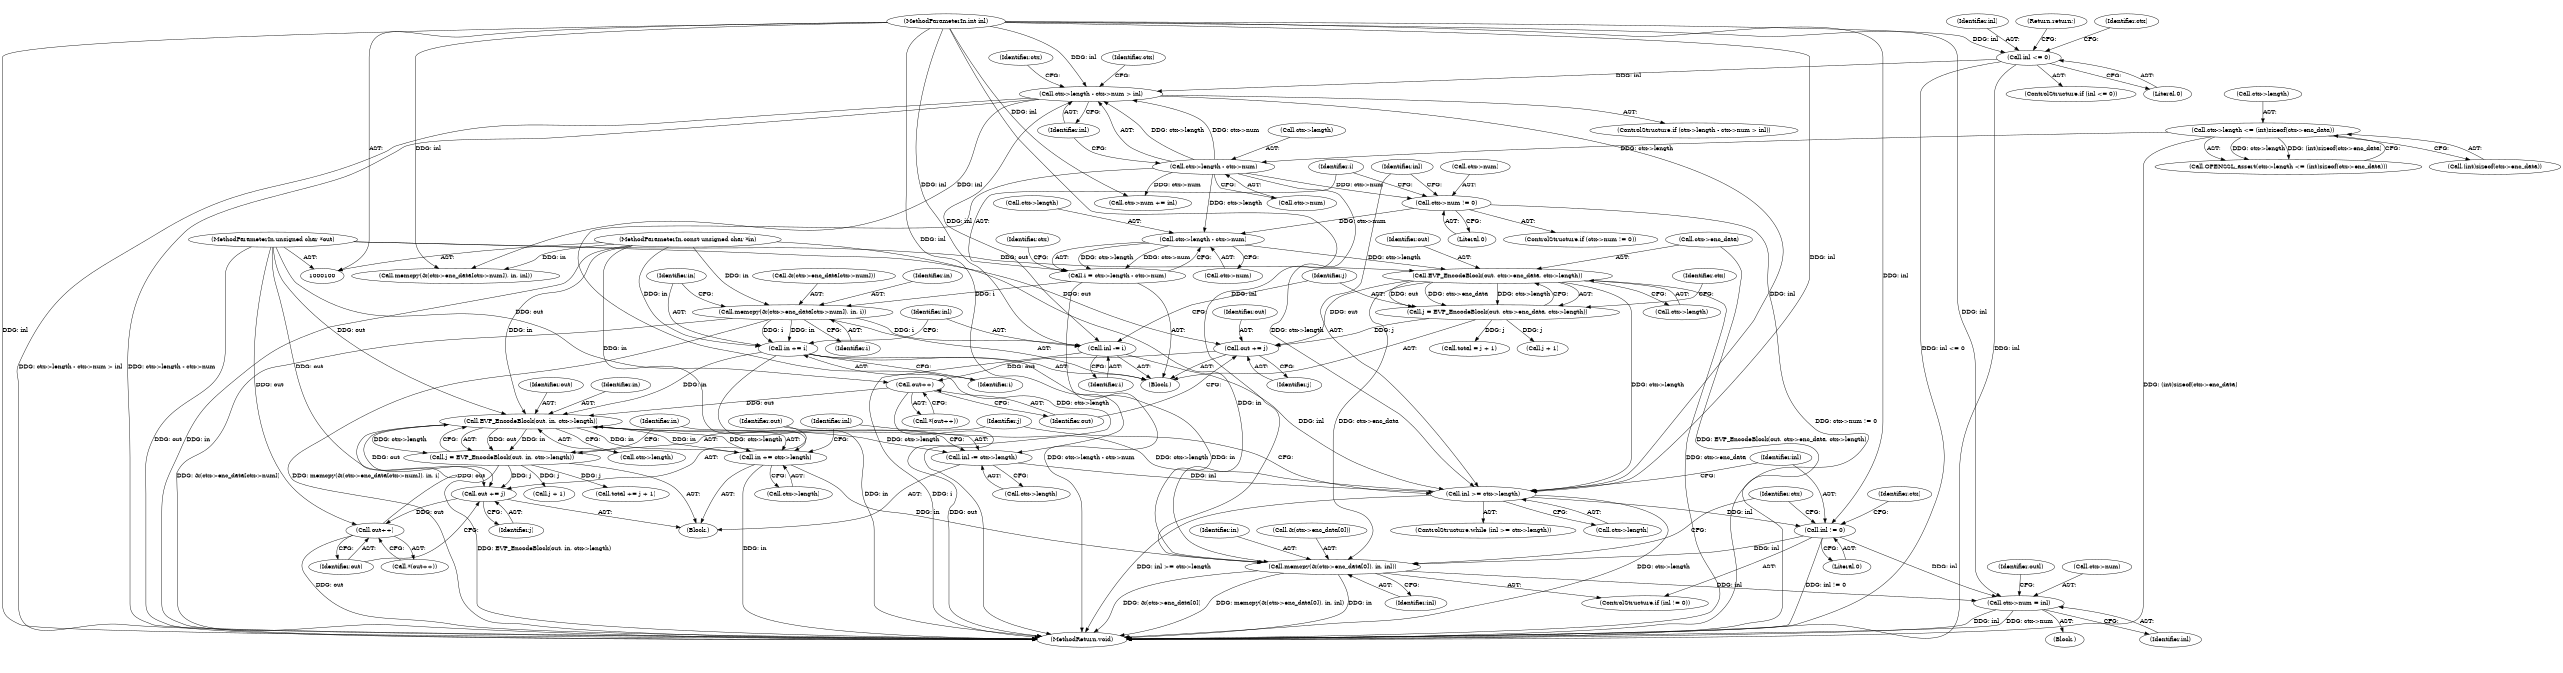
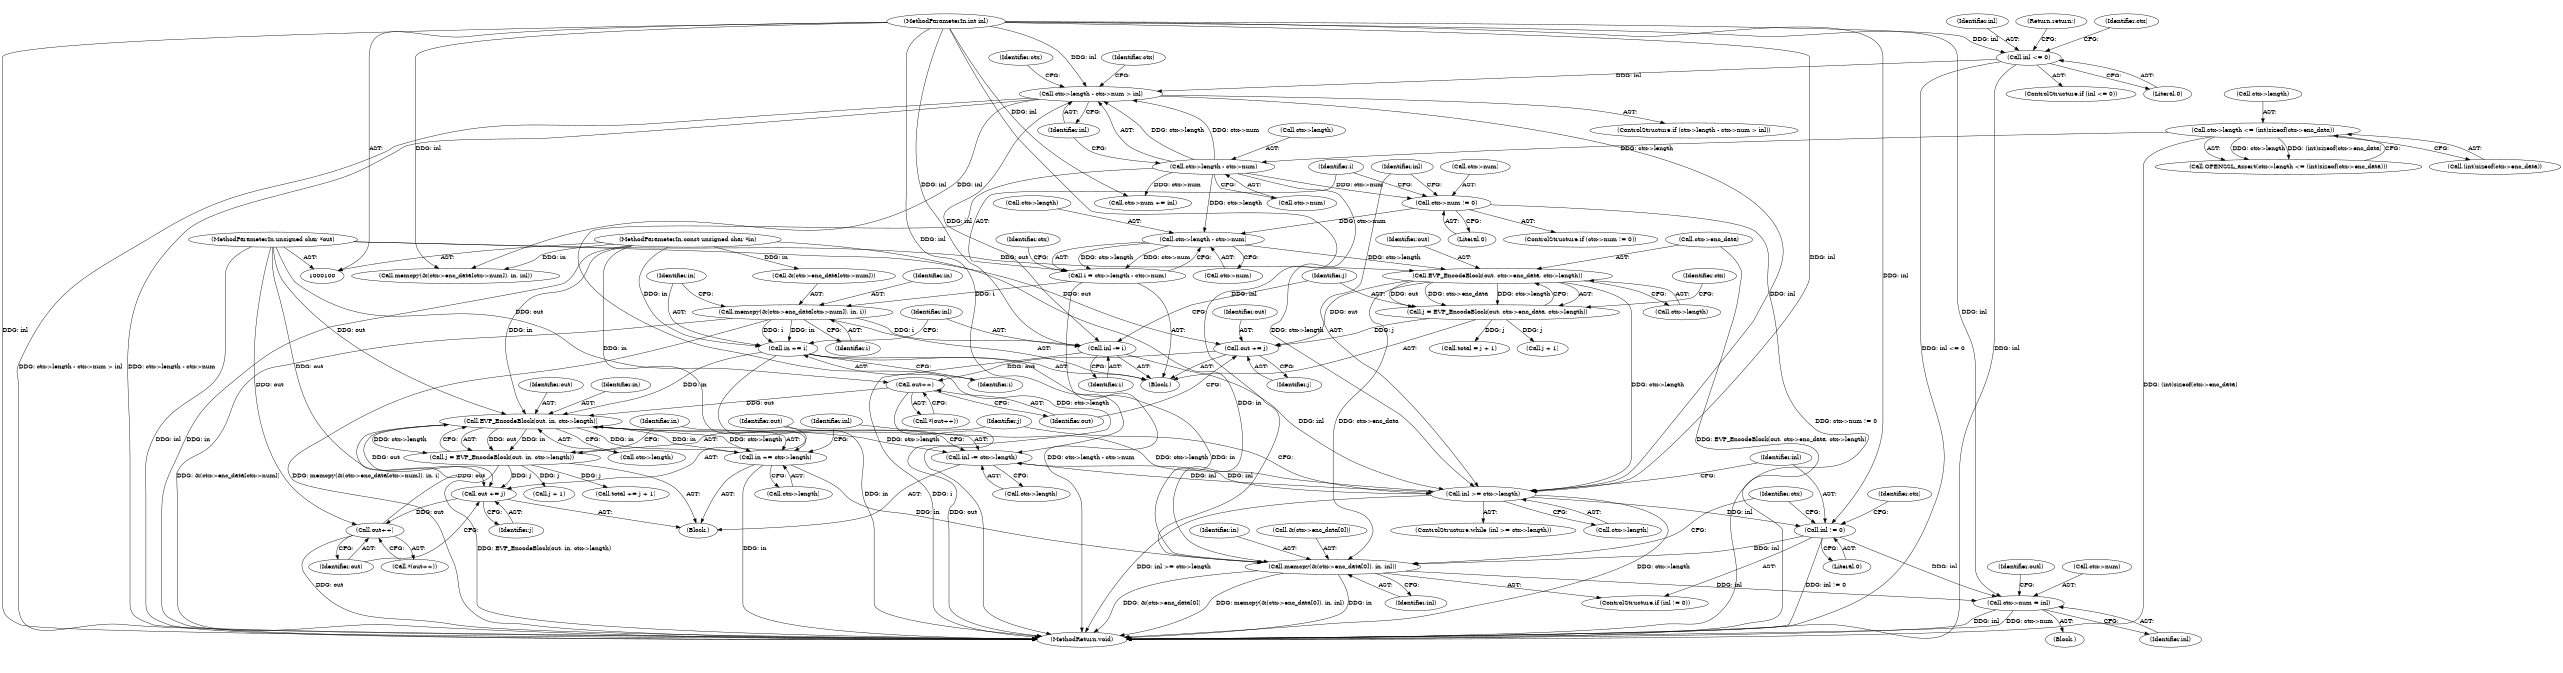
(724, 282) -> (754, 257)
(168, 440) -> (168, 440)
none -> (1225, 478)
(1651, 622) -> none
